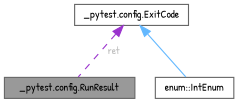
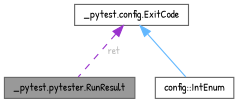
(70, 88) -> (70, 88)
(195, 88) -> (195, 88)
